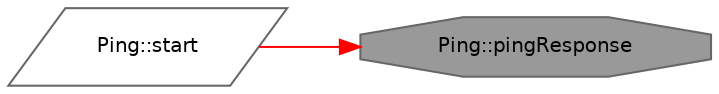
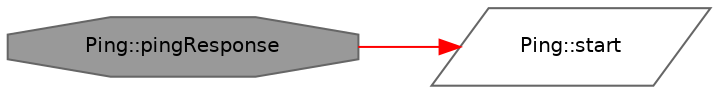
(299, 47) -> (399, 47)
